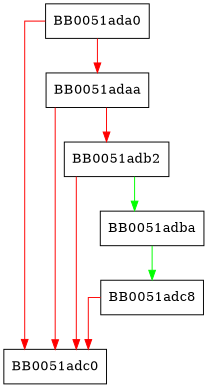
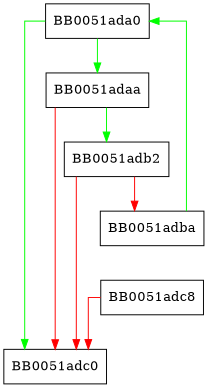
(97, 51) -> (97, 51)
(107, 120) -> (107, 120)
(25, 170) -> (25, 170)
(135, 189) -> (135, 189)
(152, 258) -> (186, 102)
